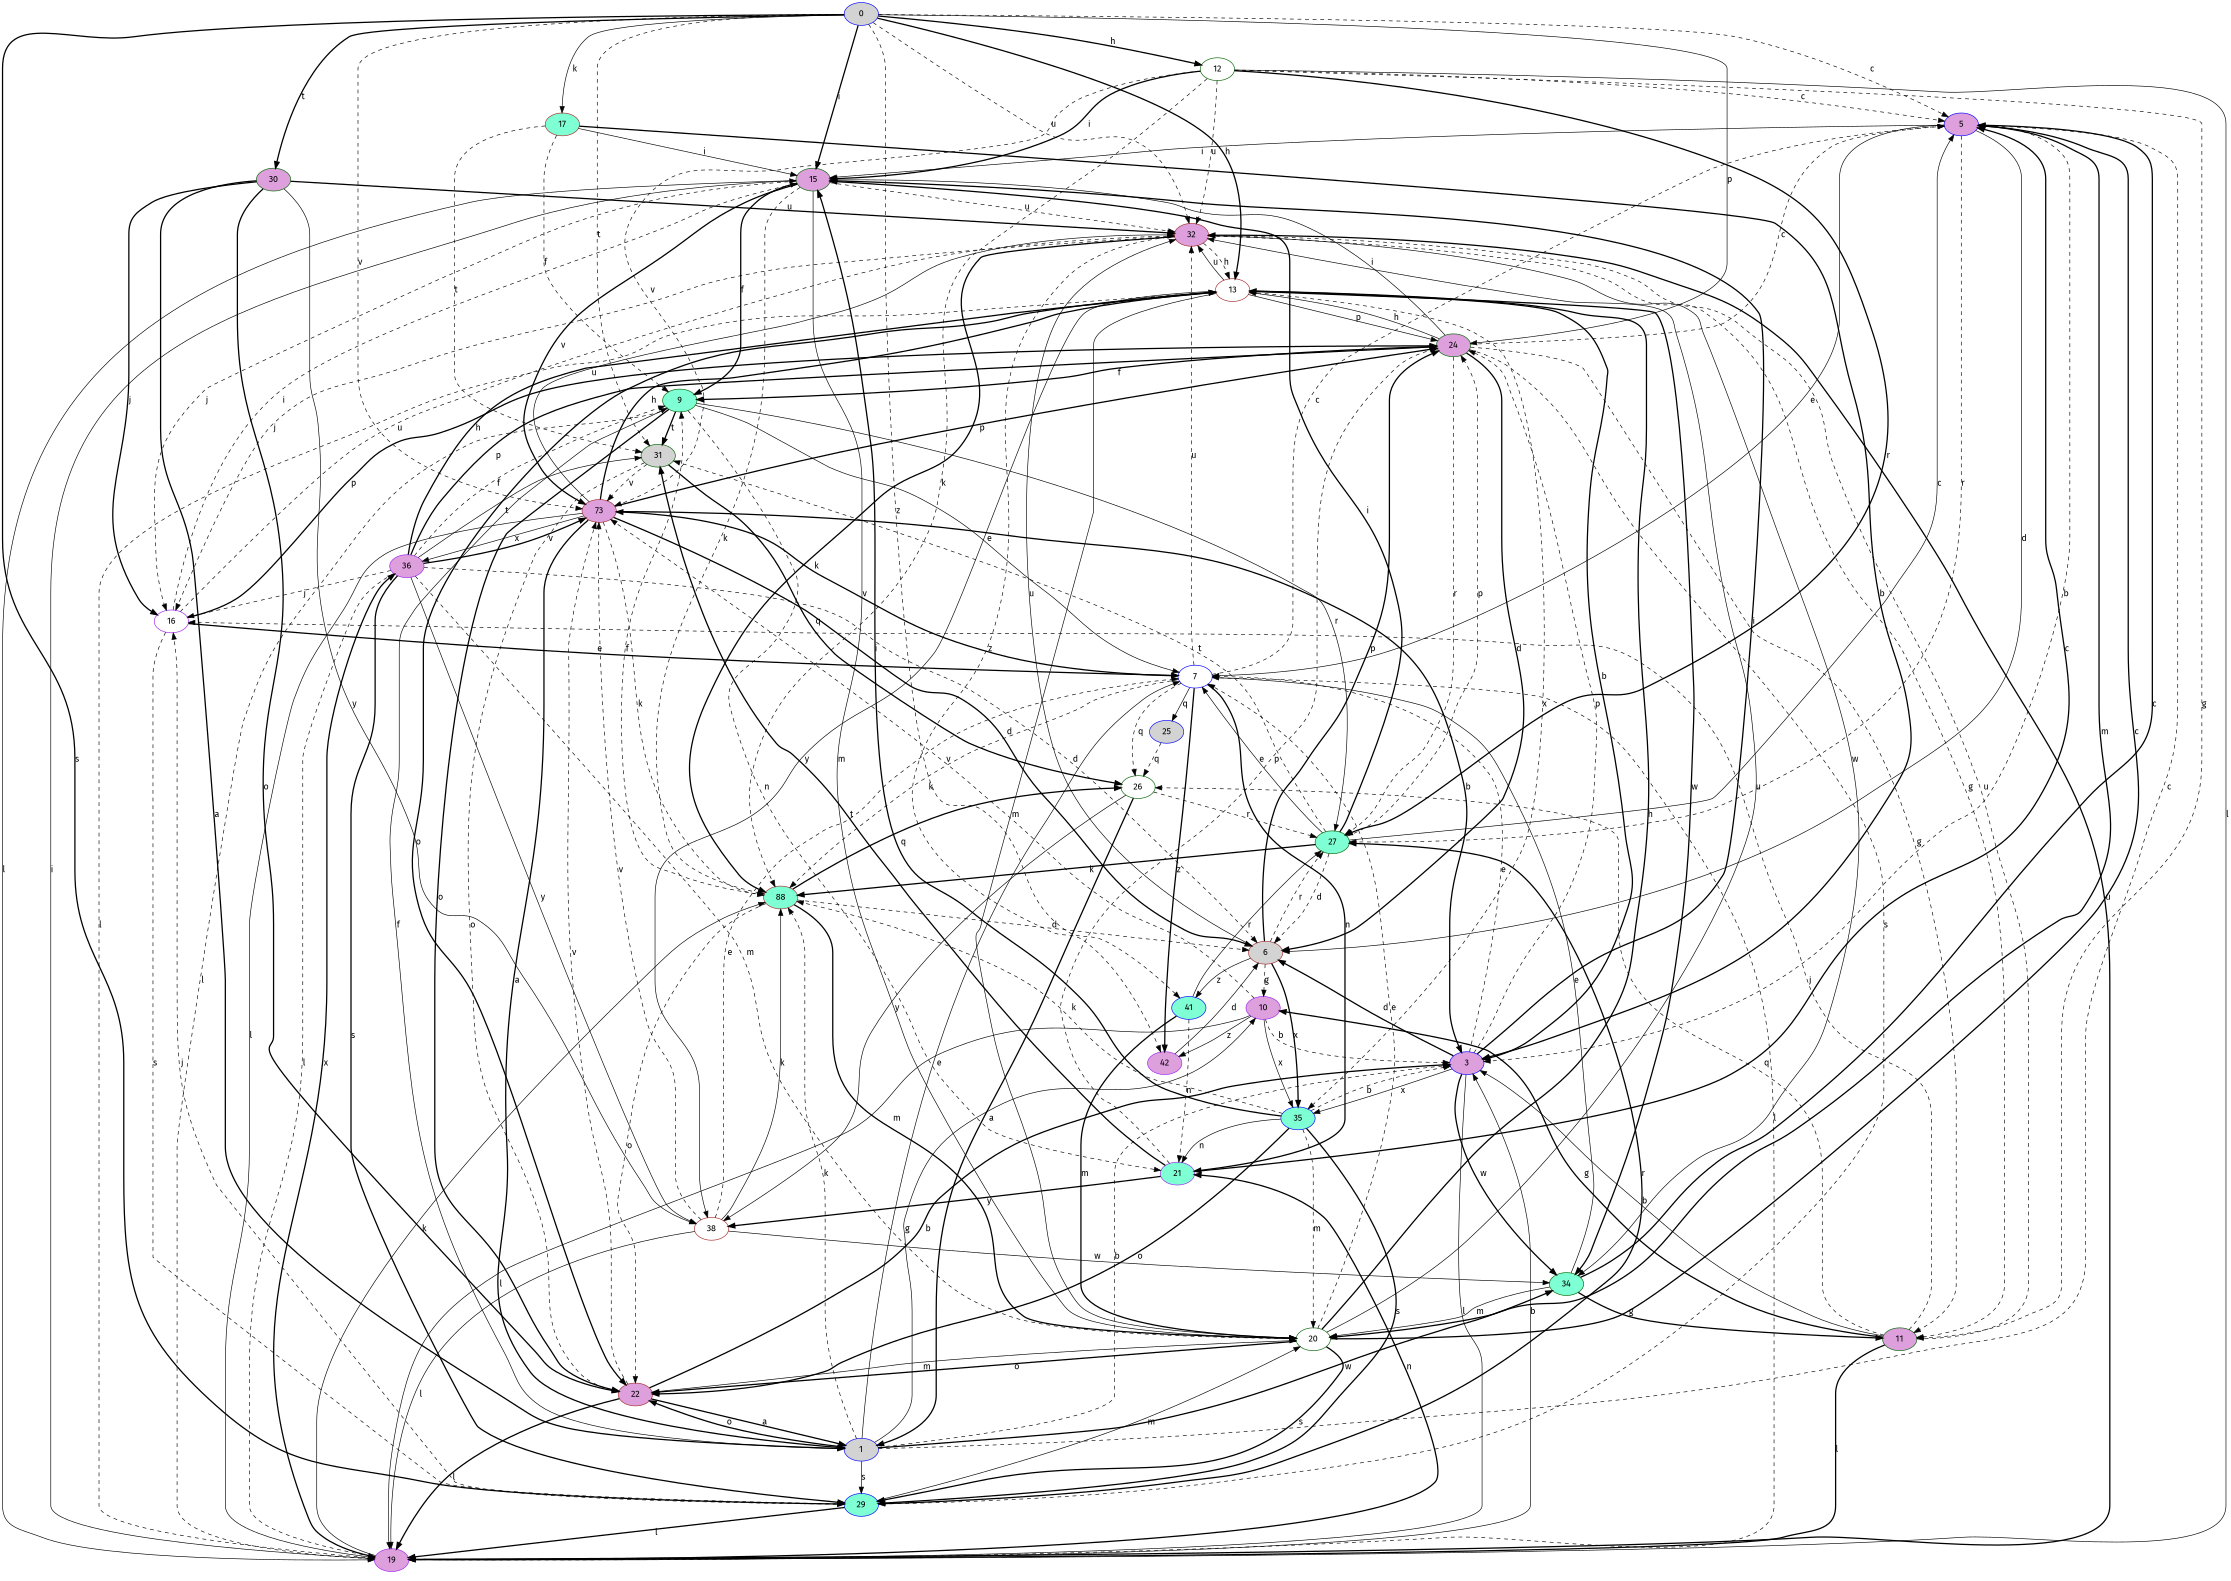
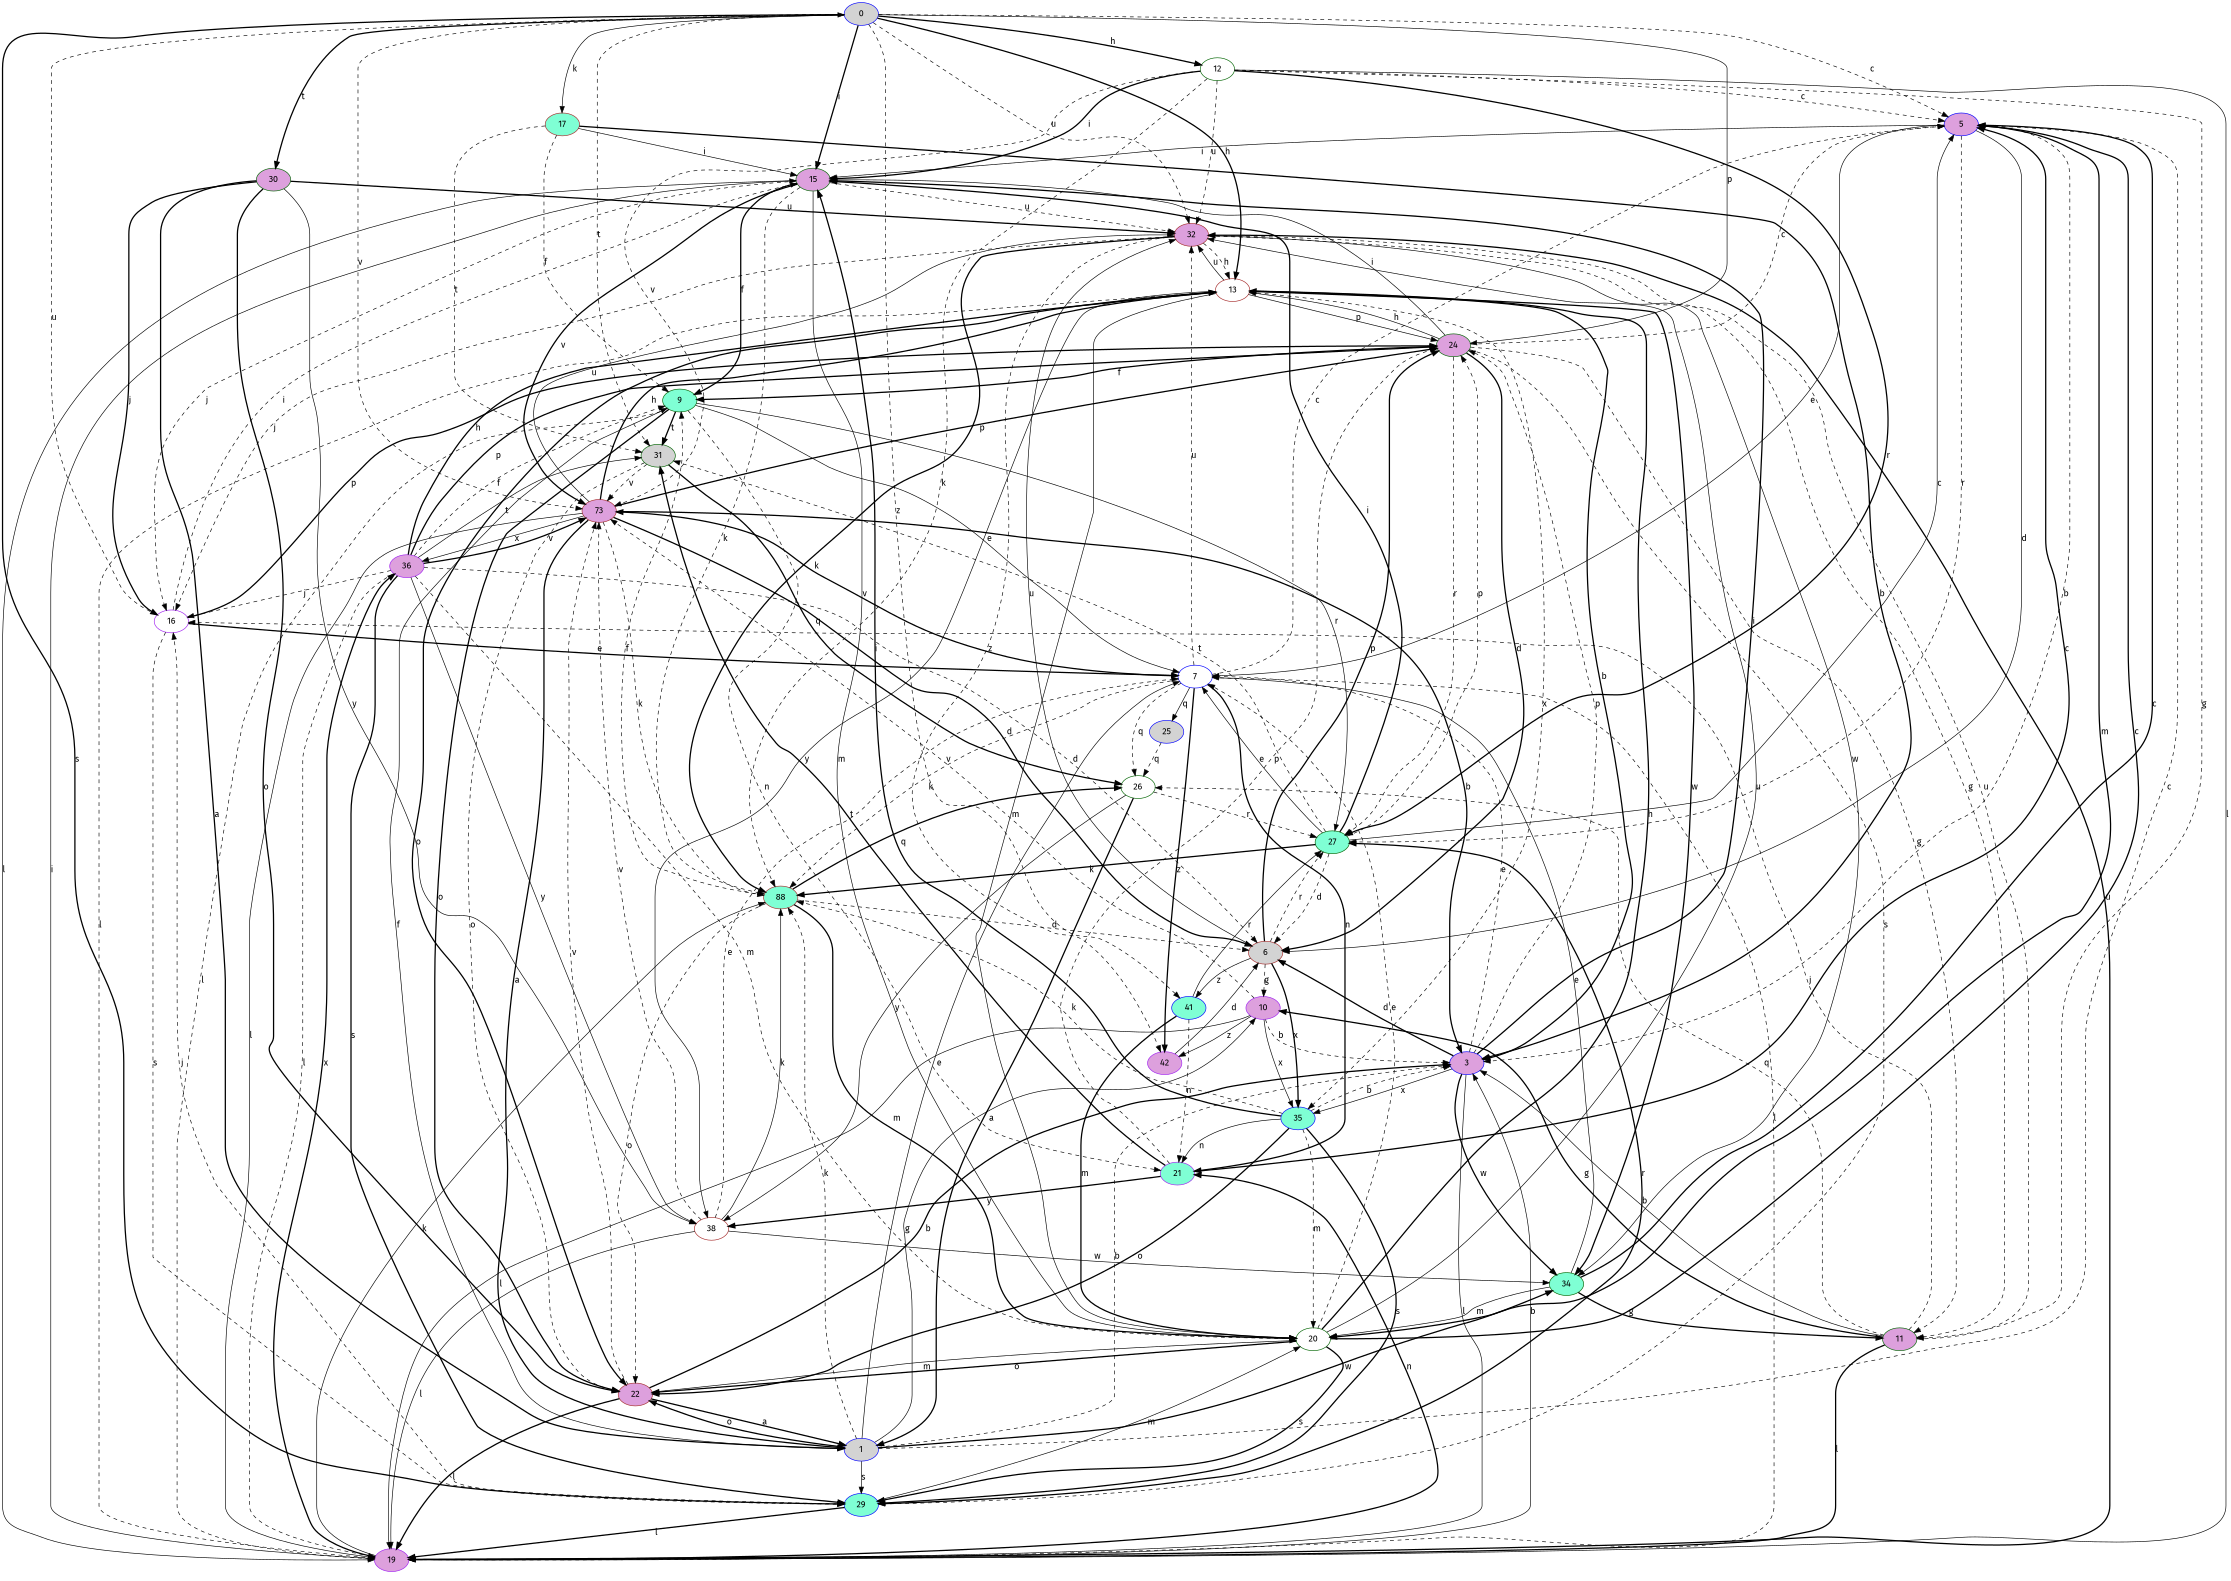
(637, 338) -> (153, 44)
